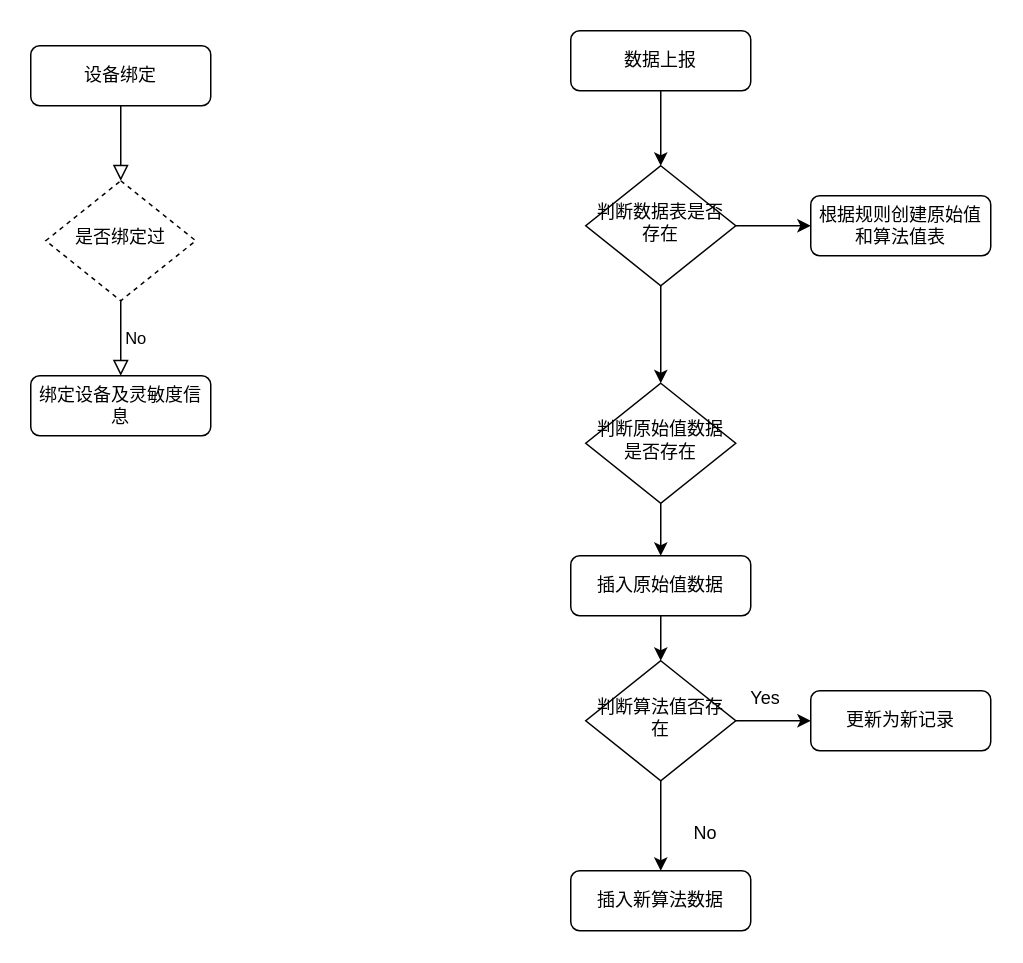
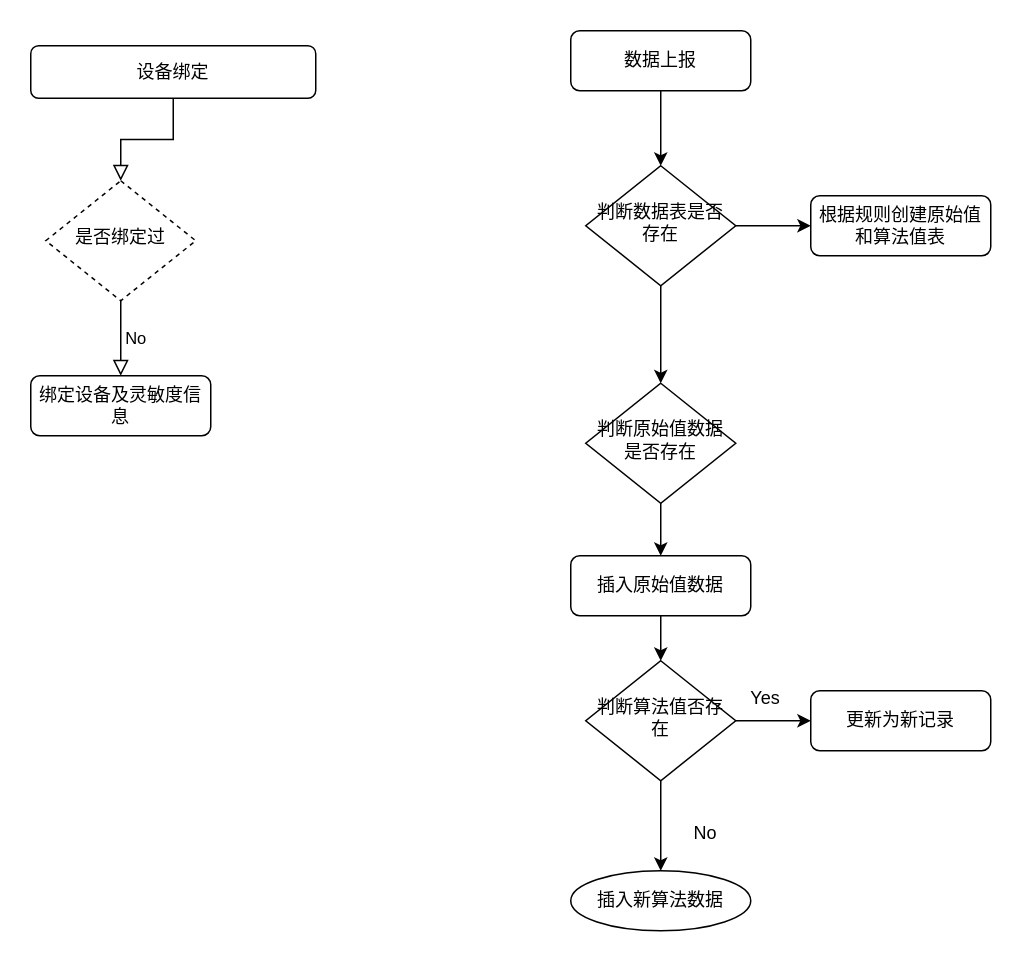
(121, 76) -> (173, 72)
(661, 901) -> (661, 901)
